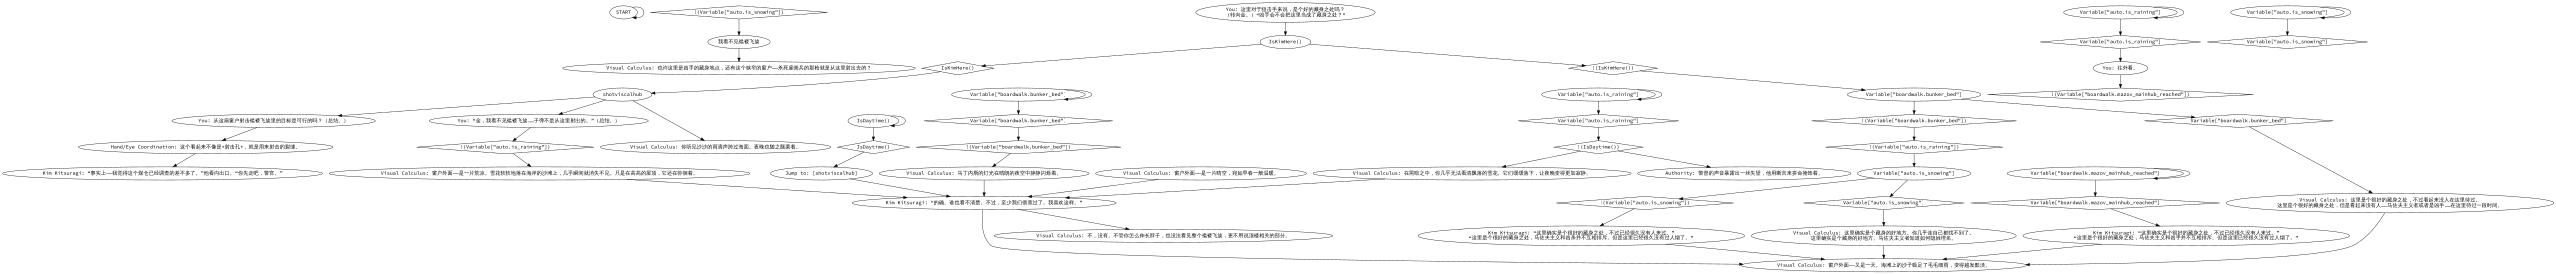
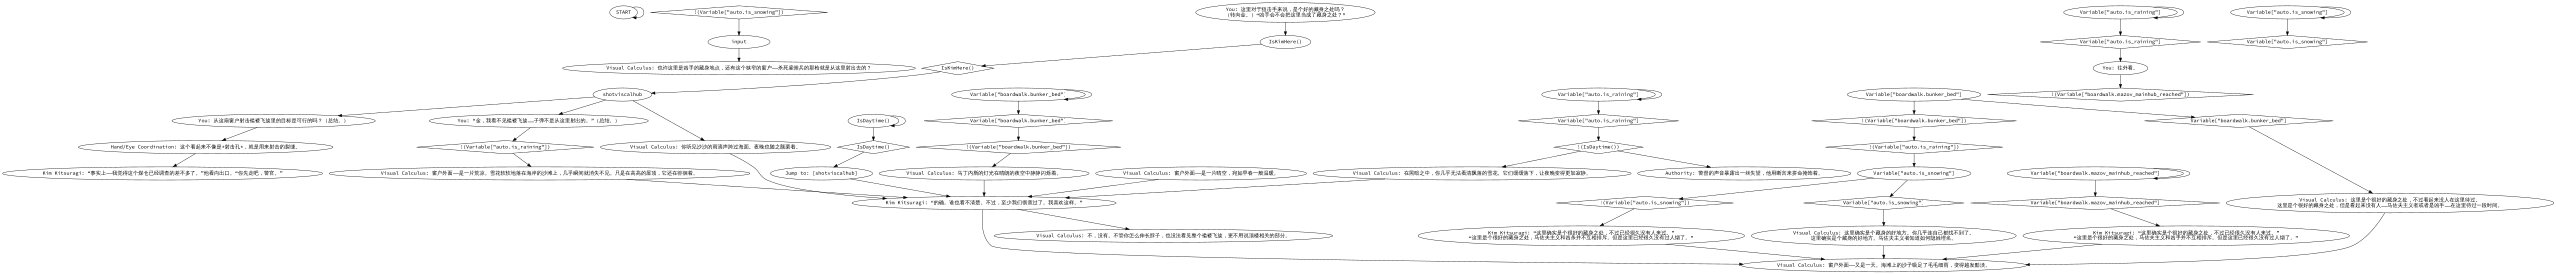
(739, 42) -> (739, 42)
(1613, 68) -> none
none -> (793, 188)
